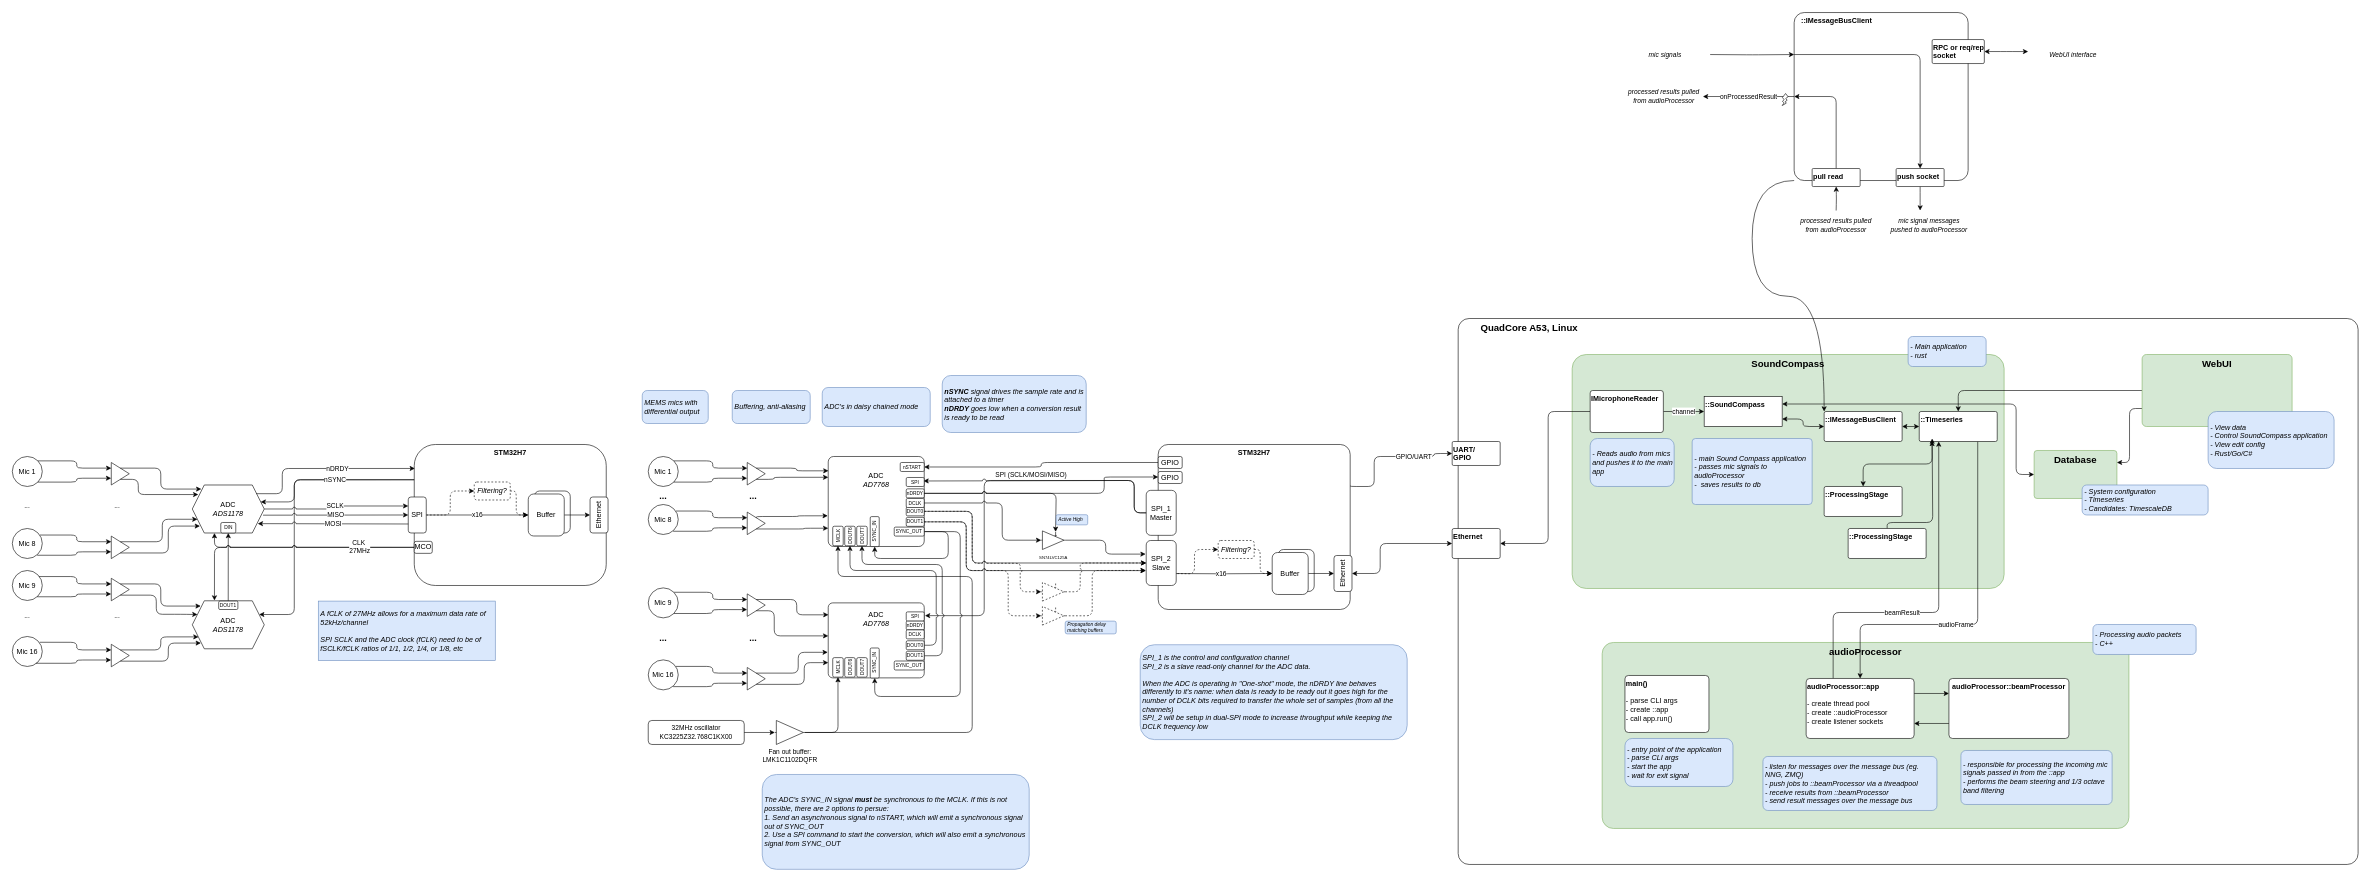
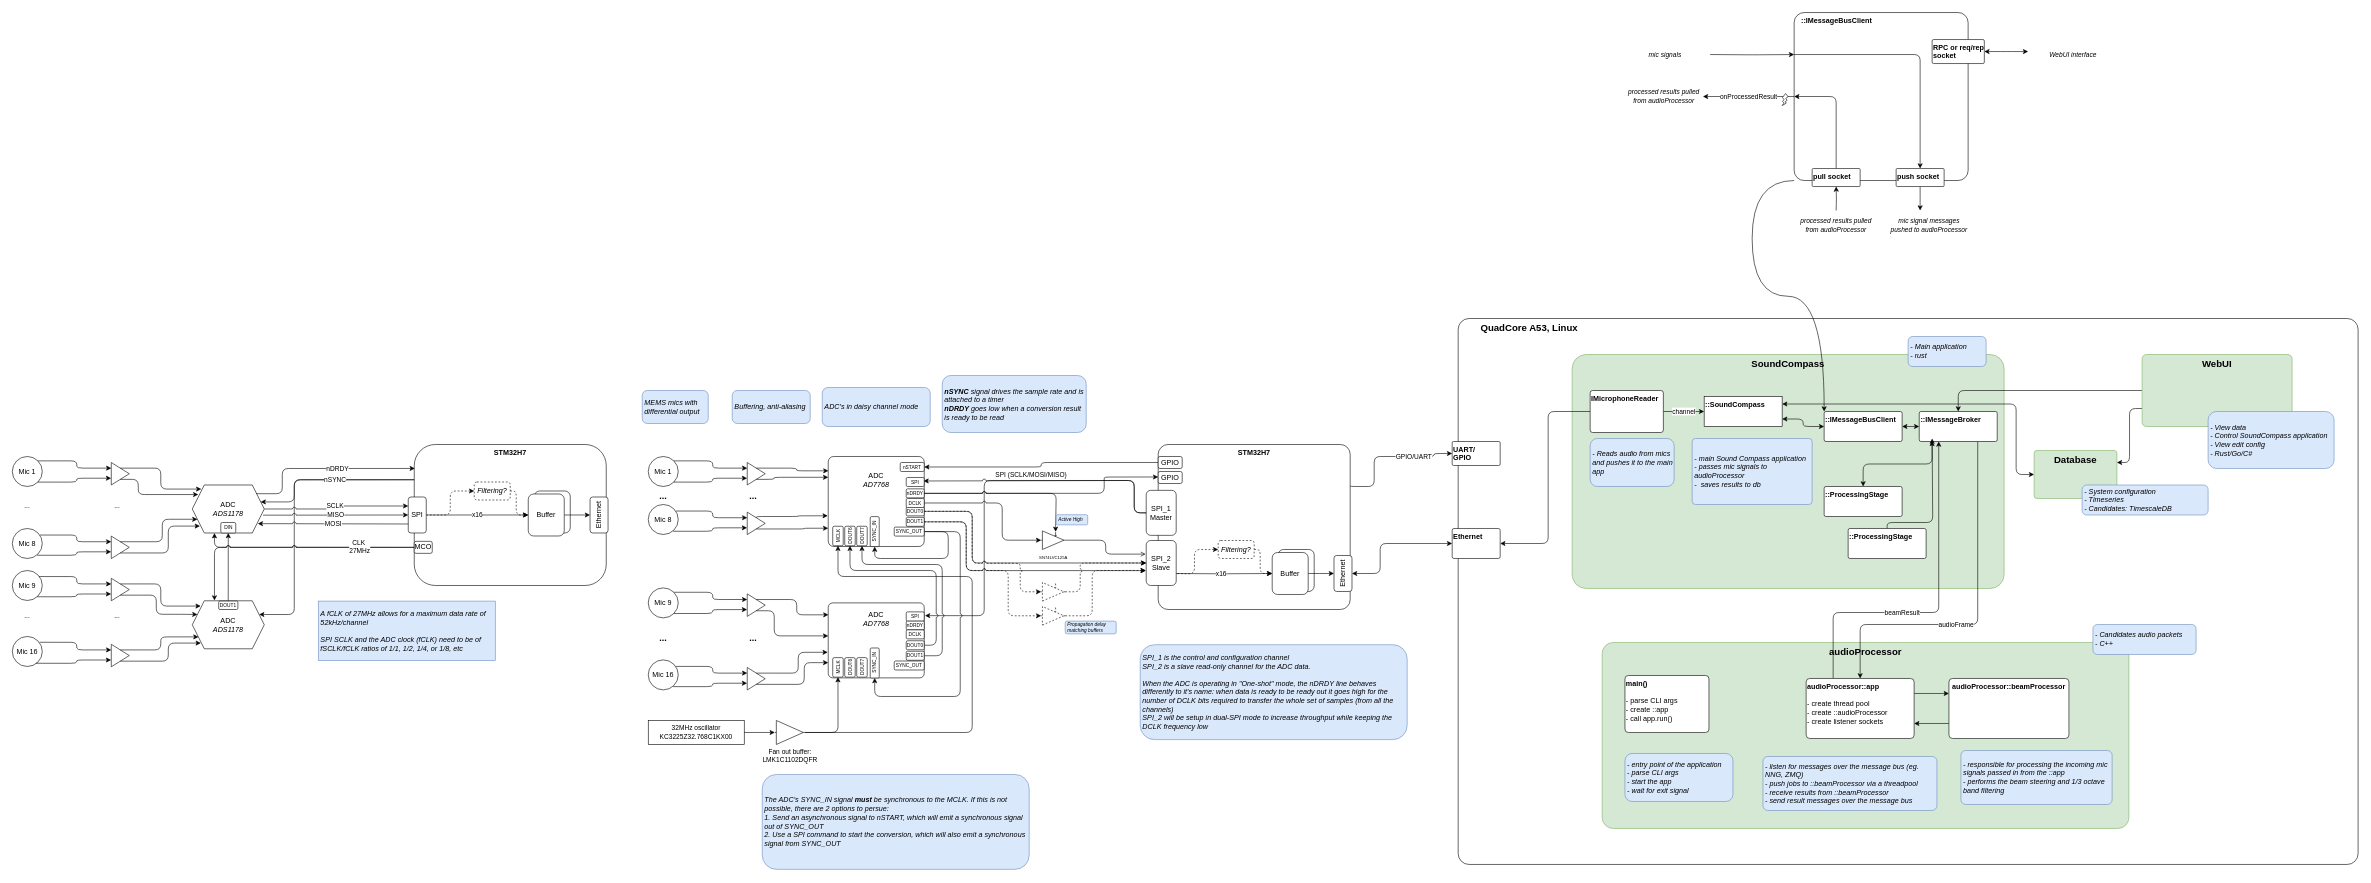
(1829, 177) -> (1833, 177)
(872, 407) -> (872, 407)
(1941, 420) -> (1951, 420)
(1140, 554) -> (1141, 554)
(2143, 639) -> (2143, 639)
(696, 732) -> (696, 732)
(1679, 762) -> (1679, 777)
